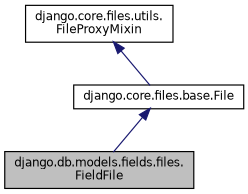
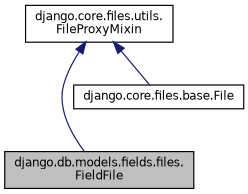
(128, 135) -> (62, 103)
